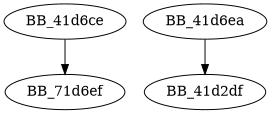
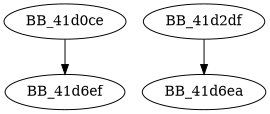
(65, 22) -> (65, 22)
(205, 52) -> (204, 52)
(65, 92) -> (65, 92)
